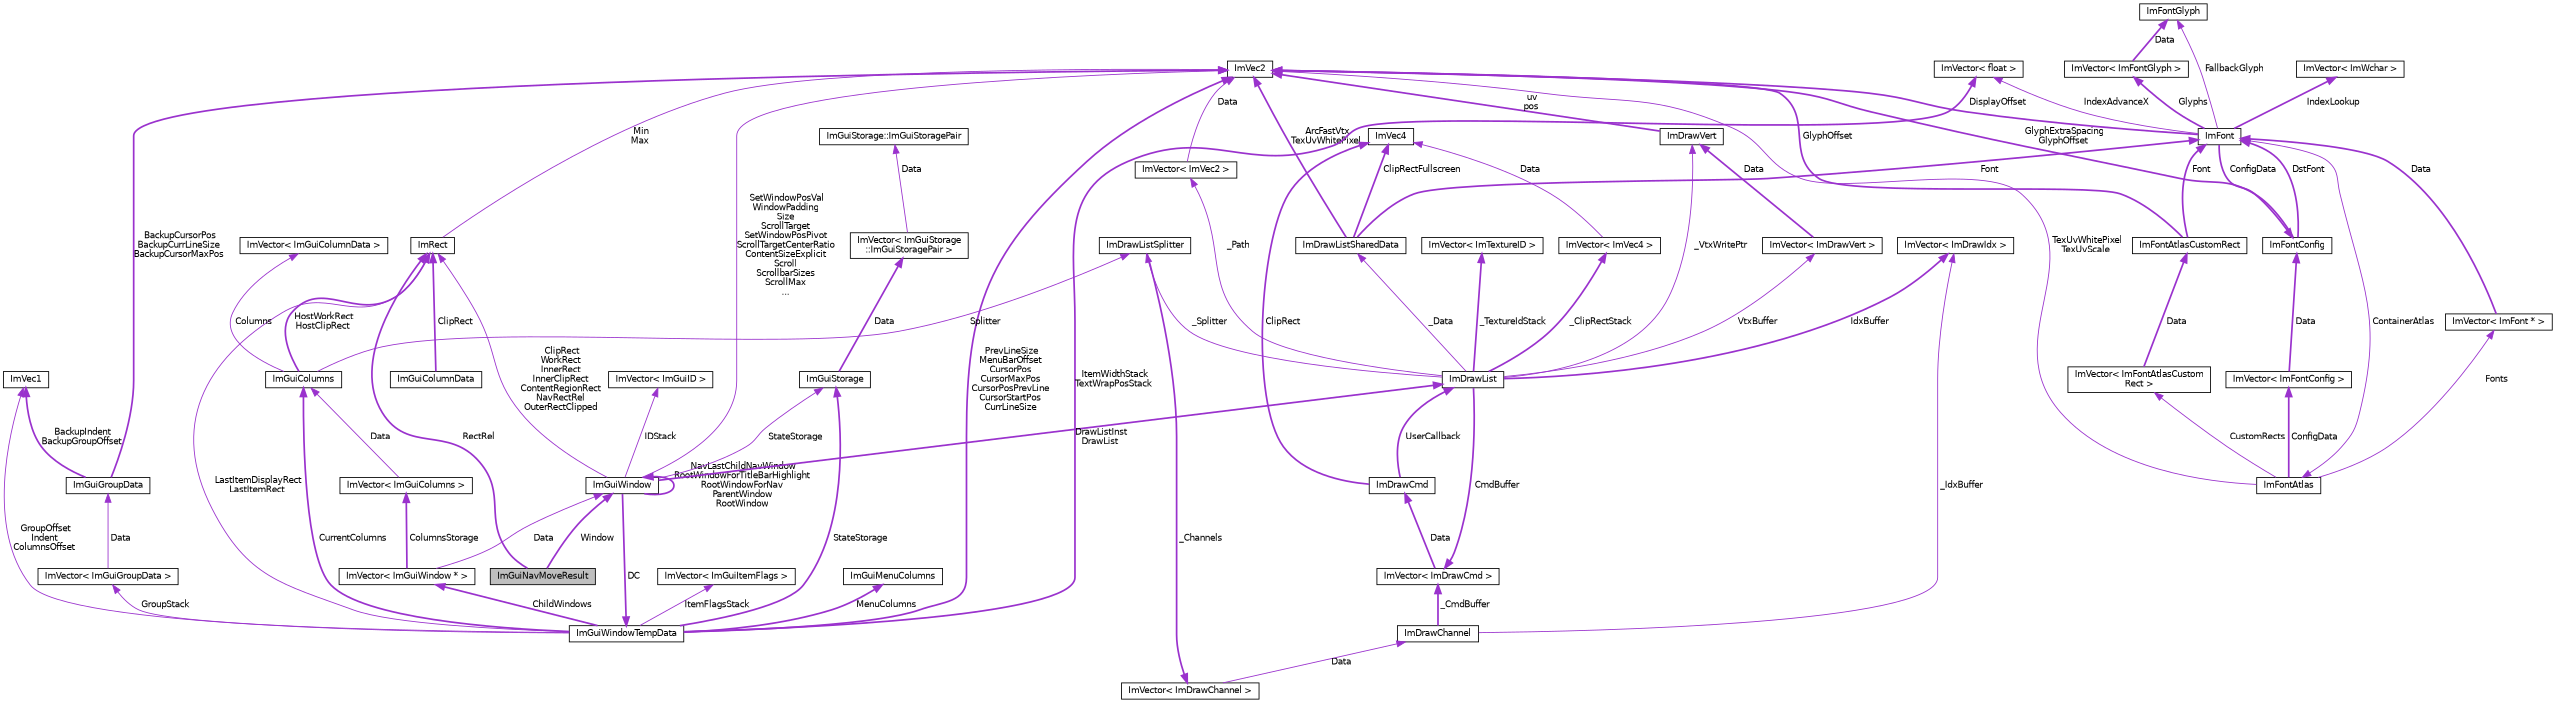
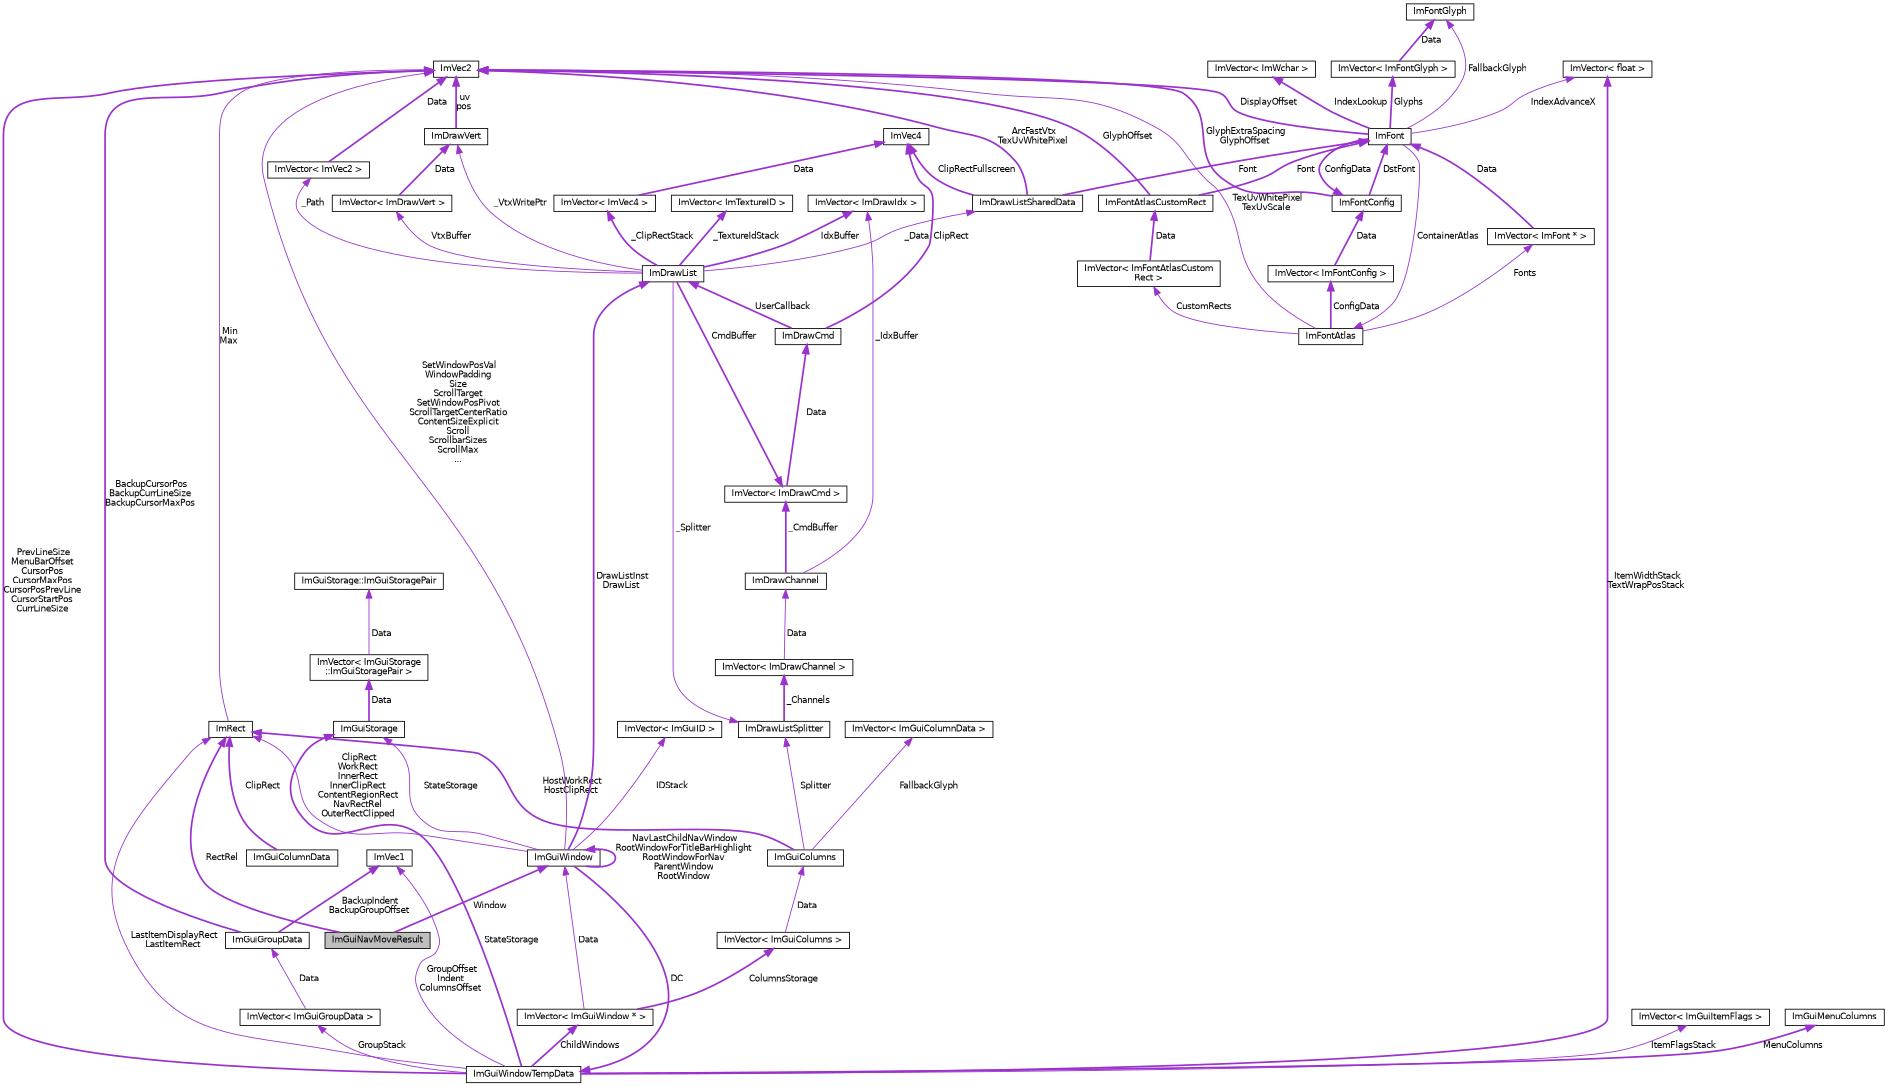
(1200, 118) -> (384, 122)
(1519, 178) -> (757, 170)
(252, 322) -> (928, 786)
(353, 599) -> none
